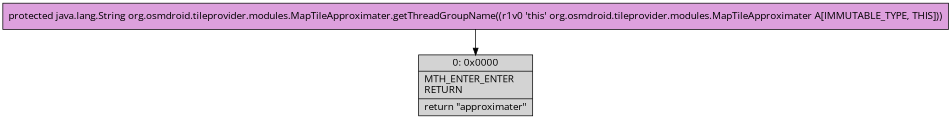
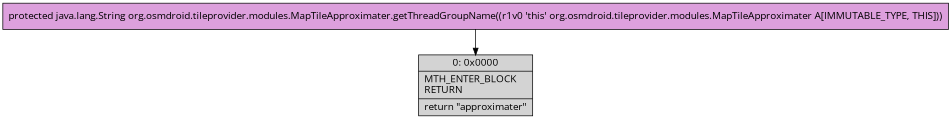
(469, 79) -> (470, 79)
